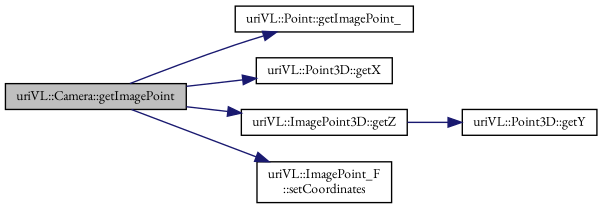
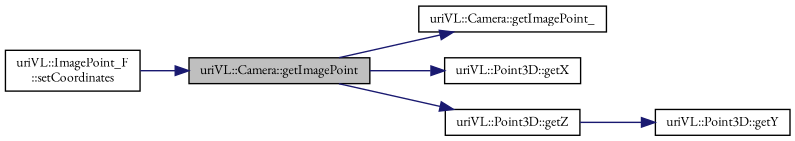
(324, 19) -> (513, 19)
(324, 122) -> (513, 122)
(194, 133) -> (158, 71)
